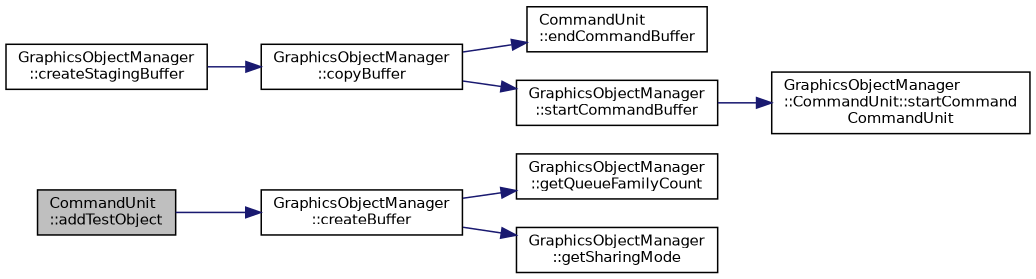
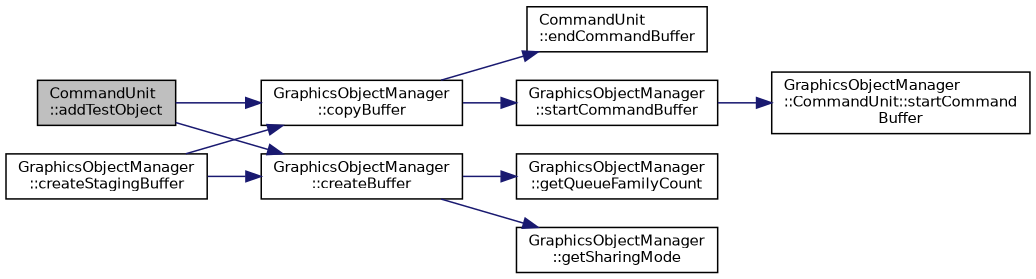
none -> (210, 103)
(901, 103) -> (901, 103)
none -> (227, 176)
